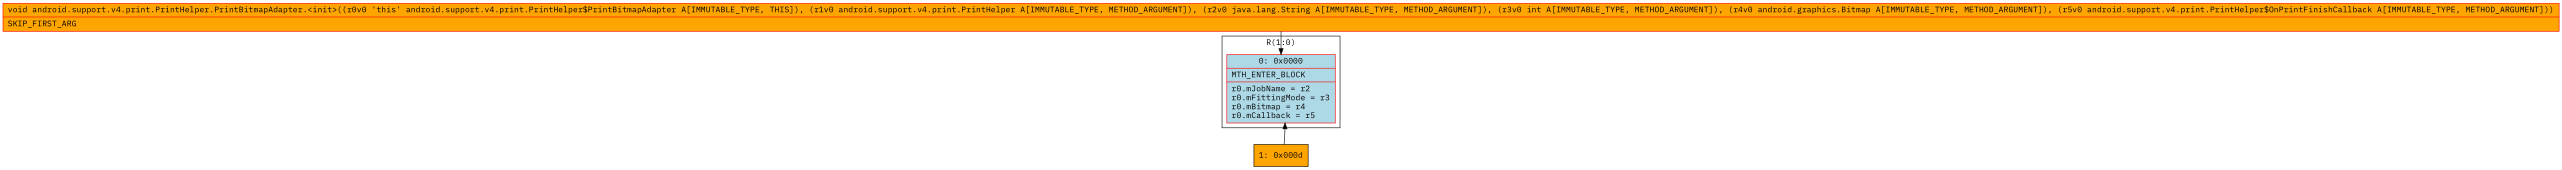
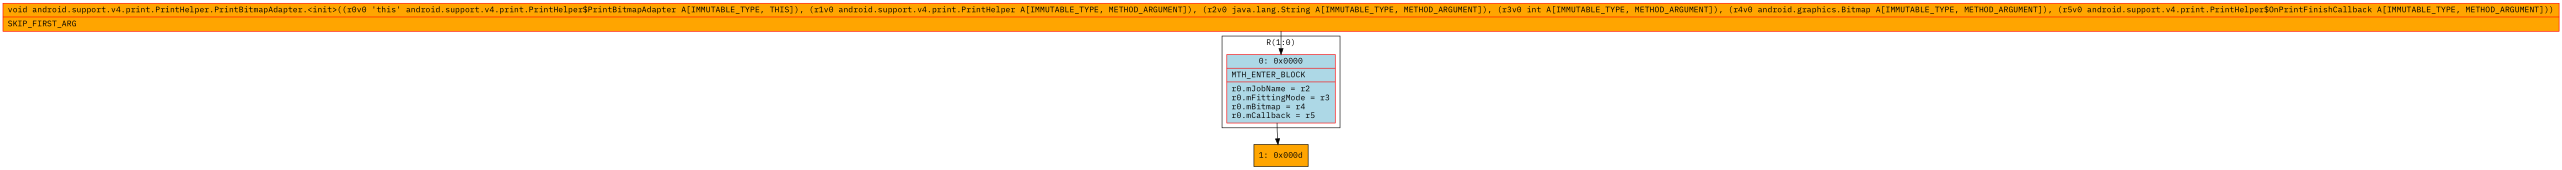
(1285, 137) -> (1277, 132)
